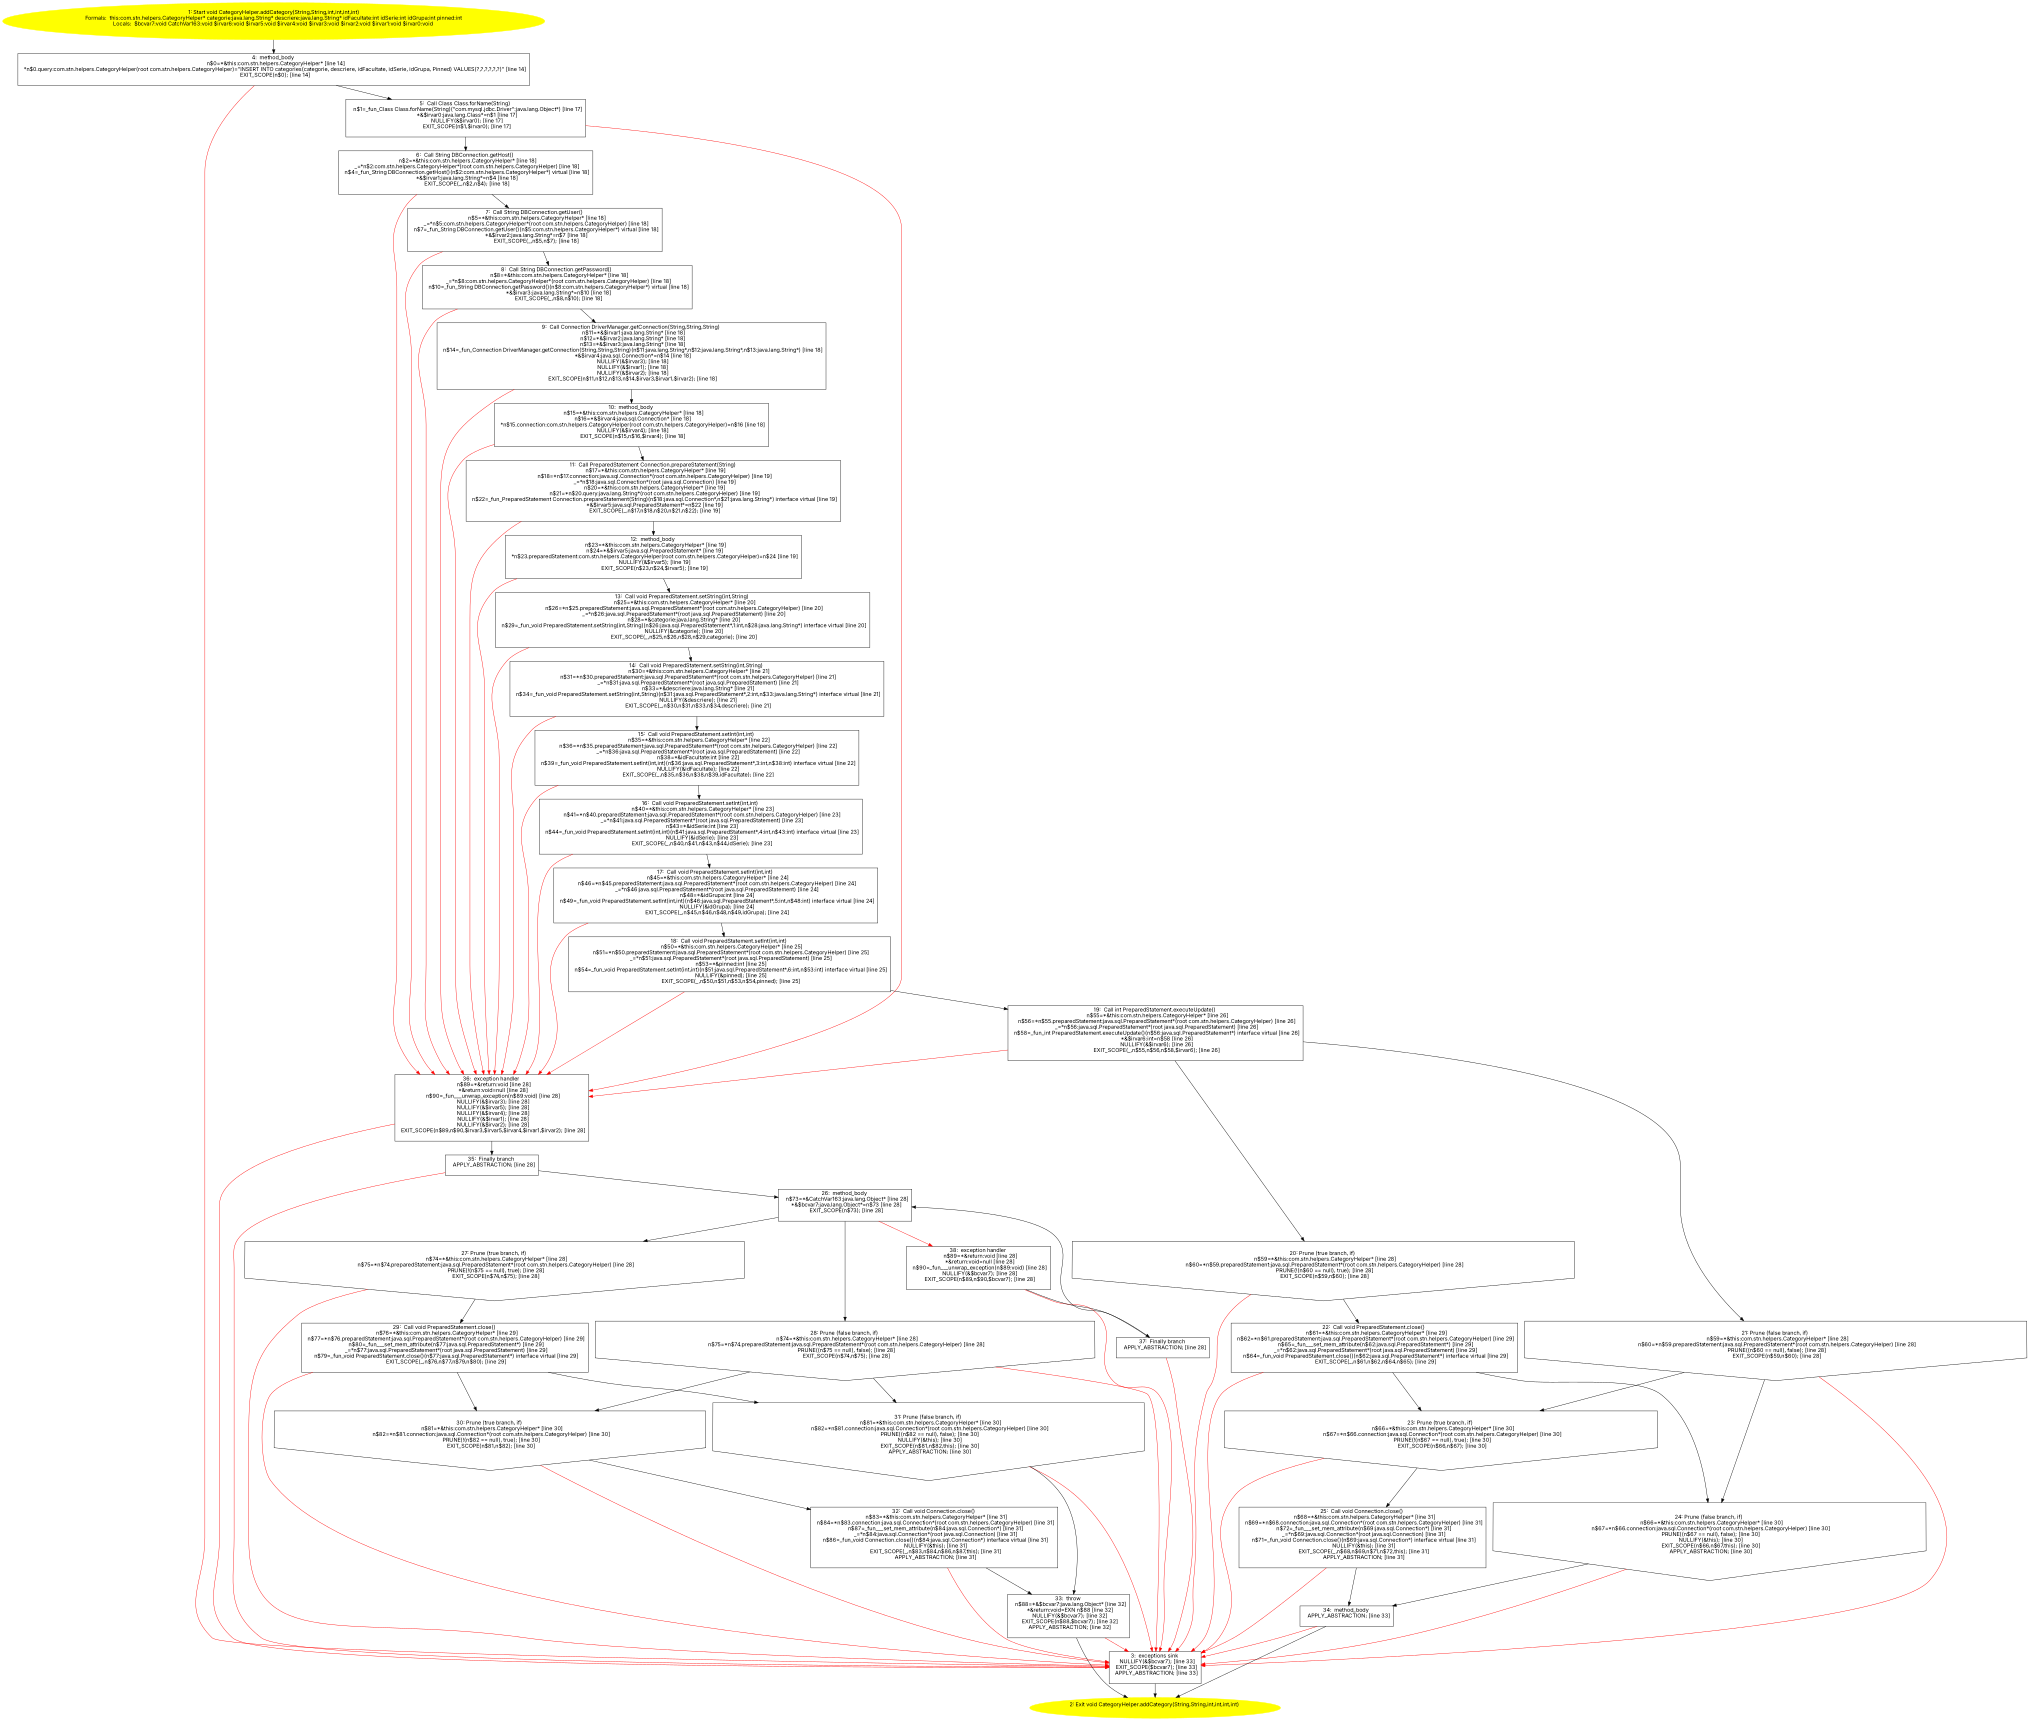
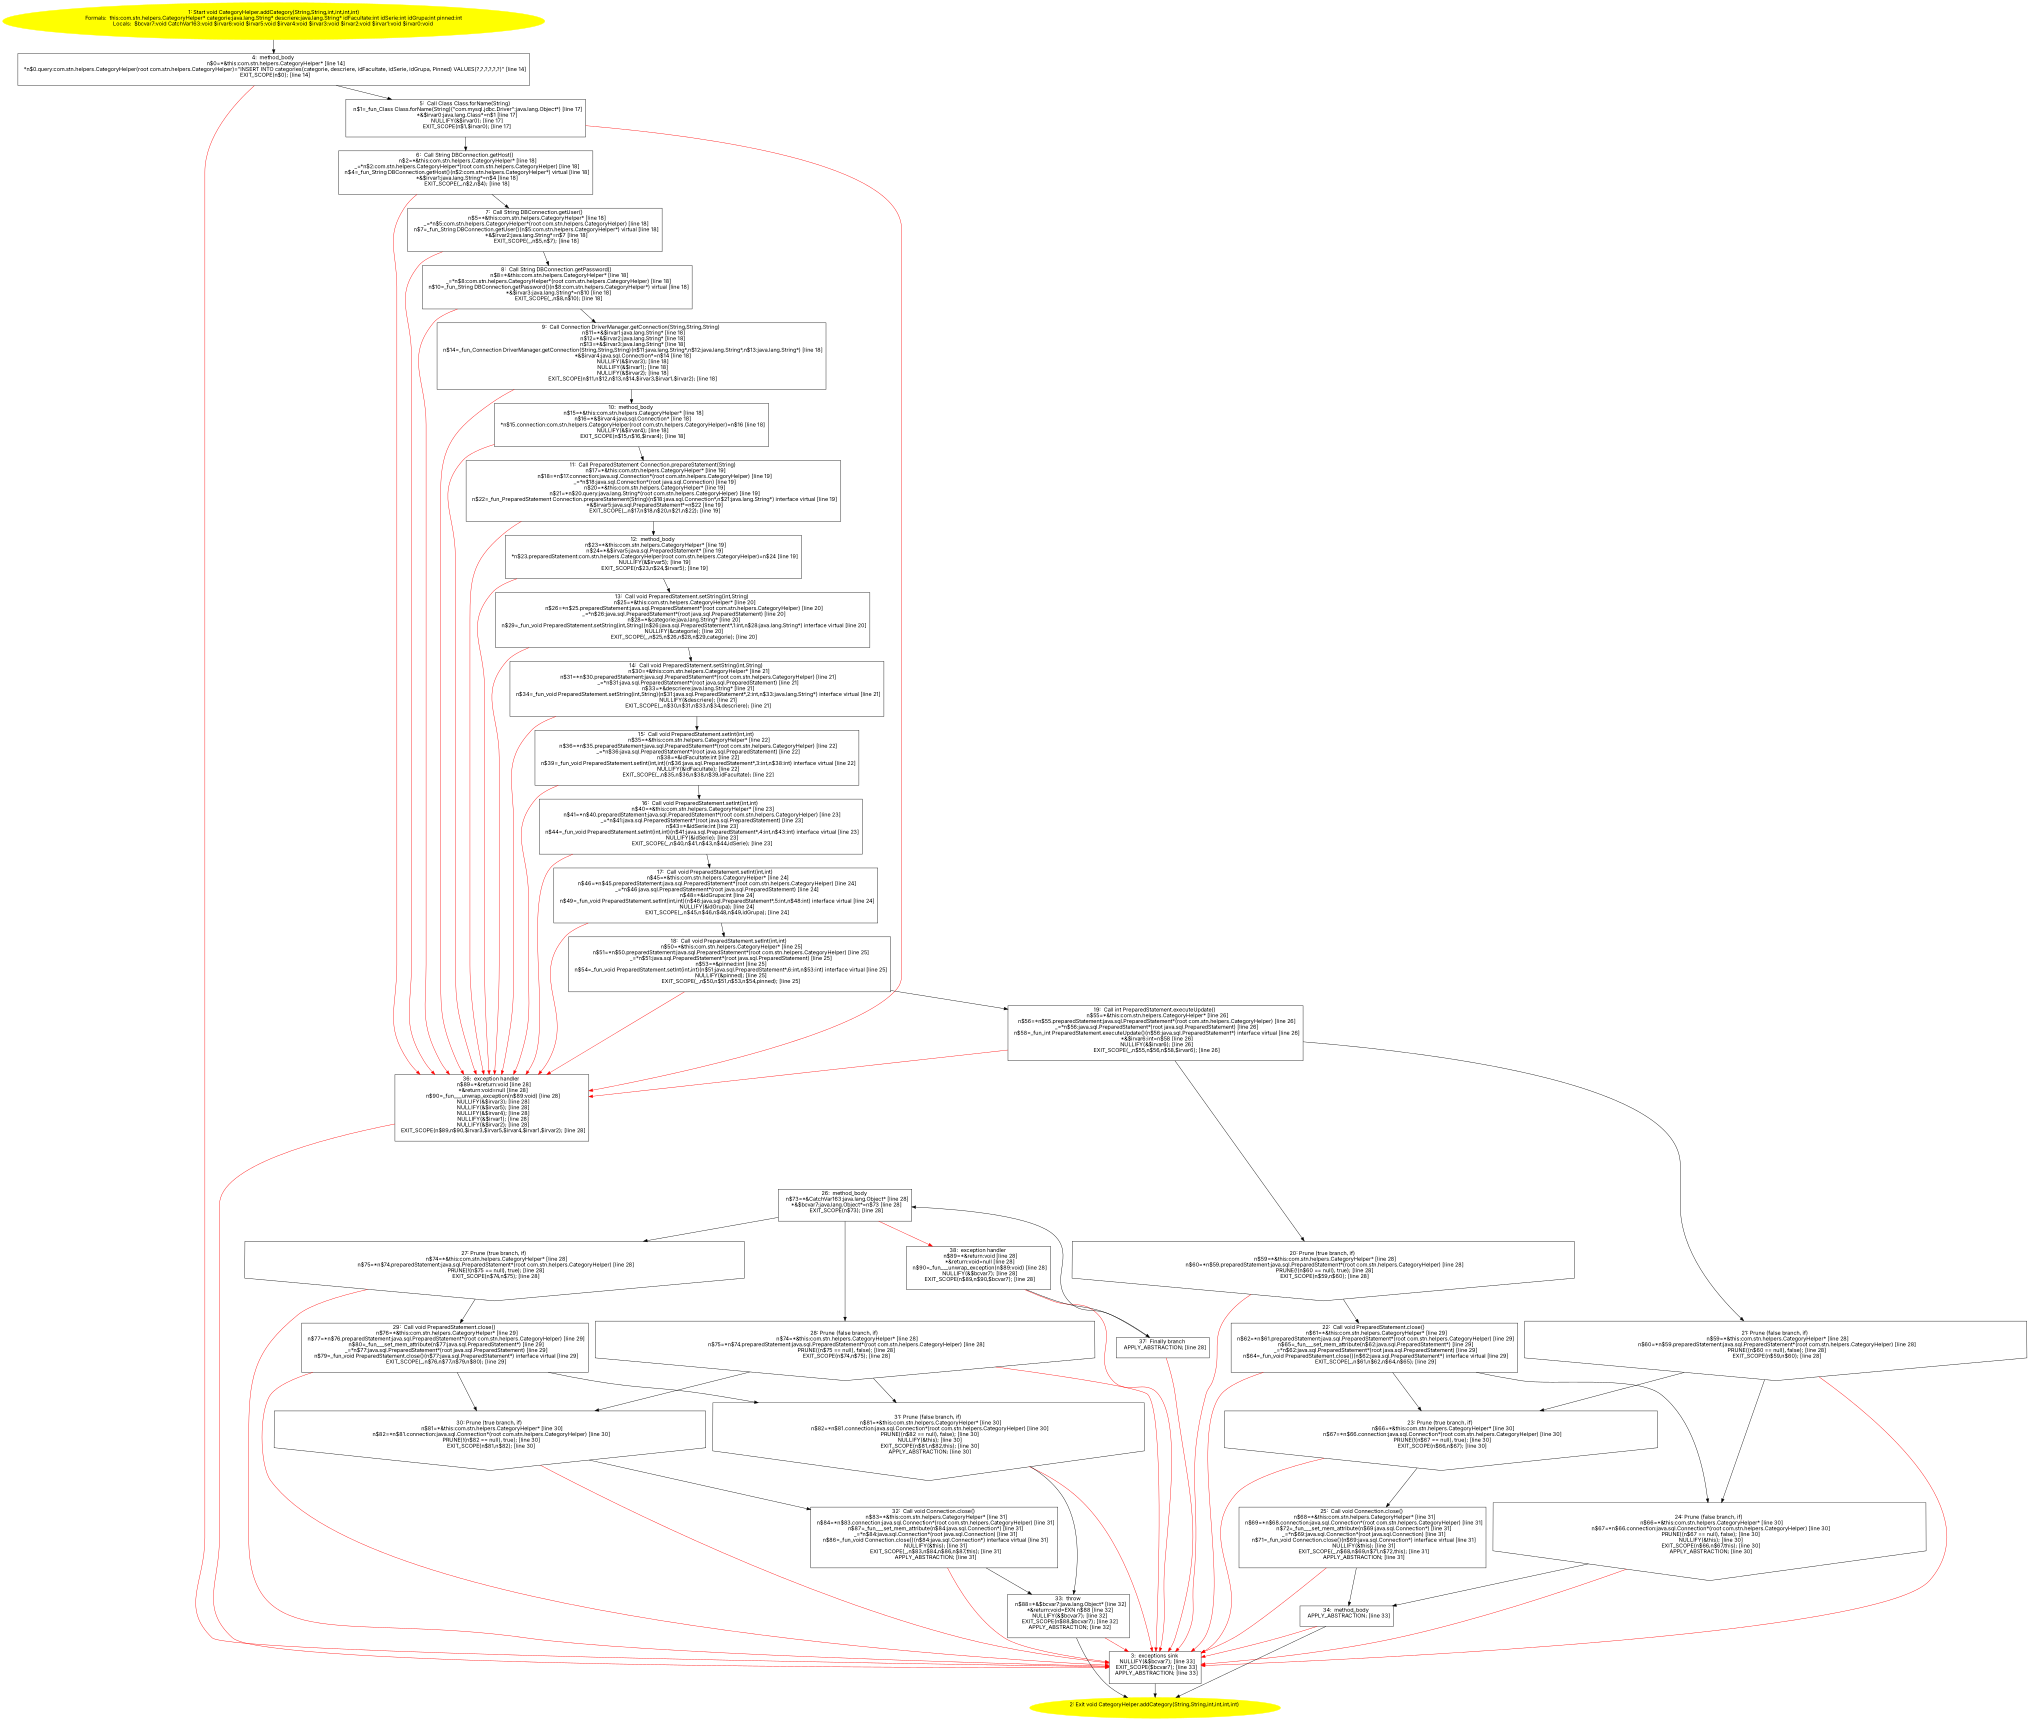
(492, 1165) -> none
